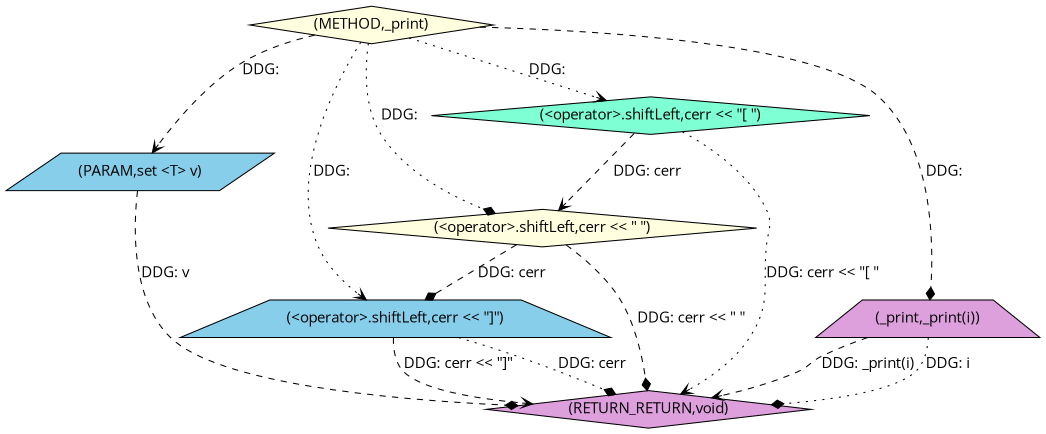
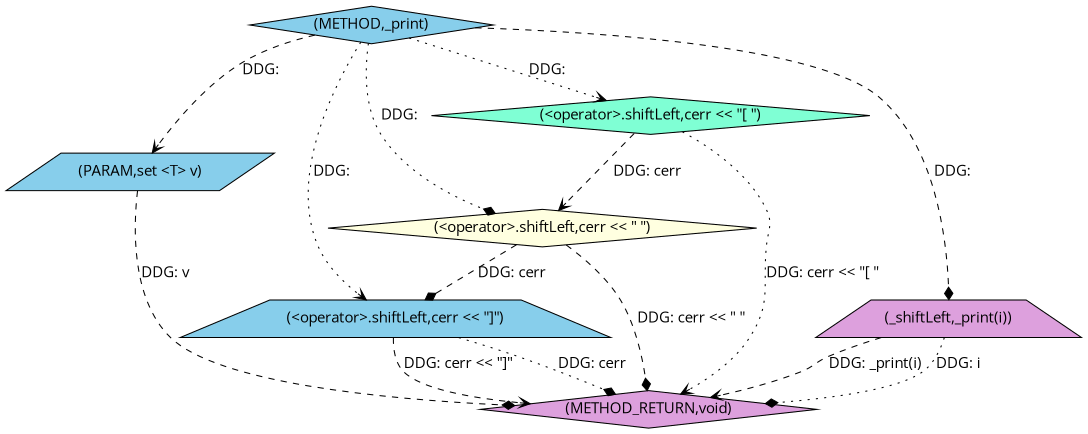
(372, 25) -> (372, 25)
(928, 319) -> (949, 319)
(649, 409) -> (649, 409)
